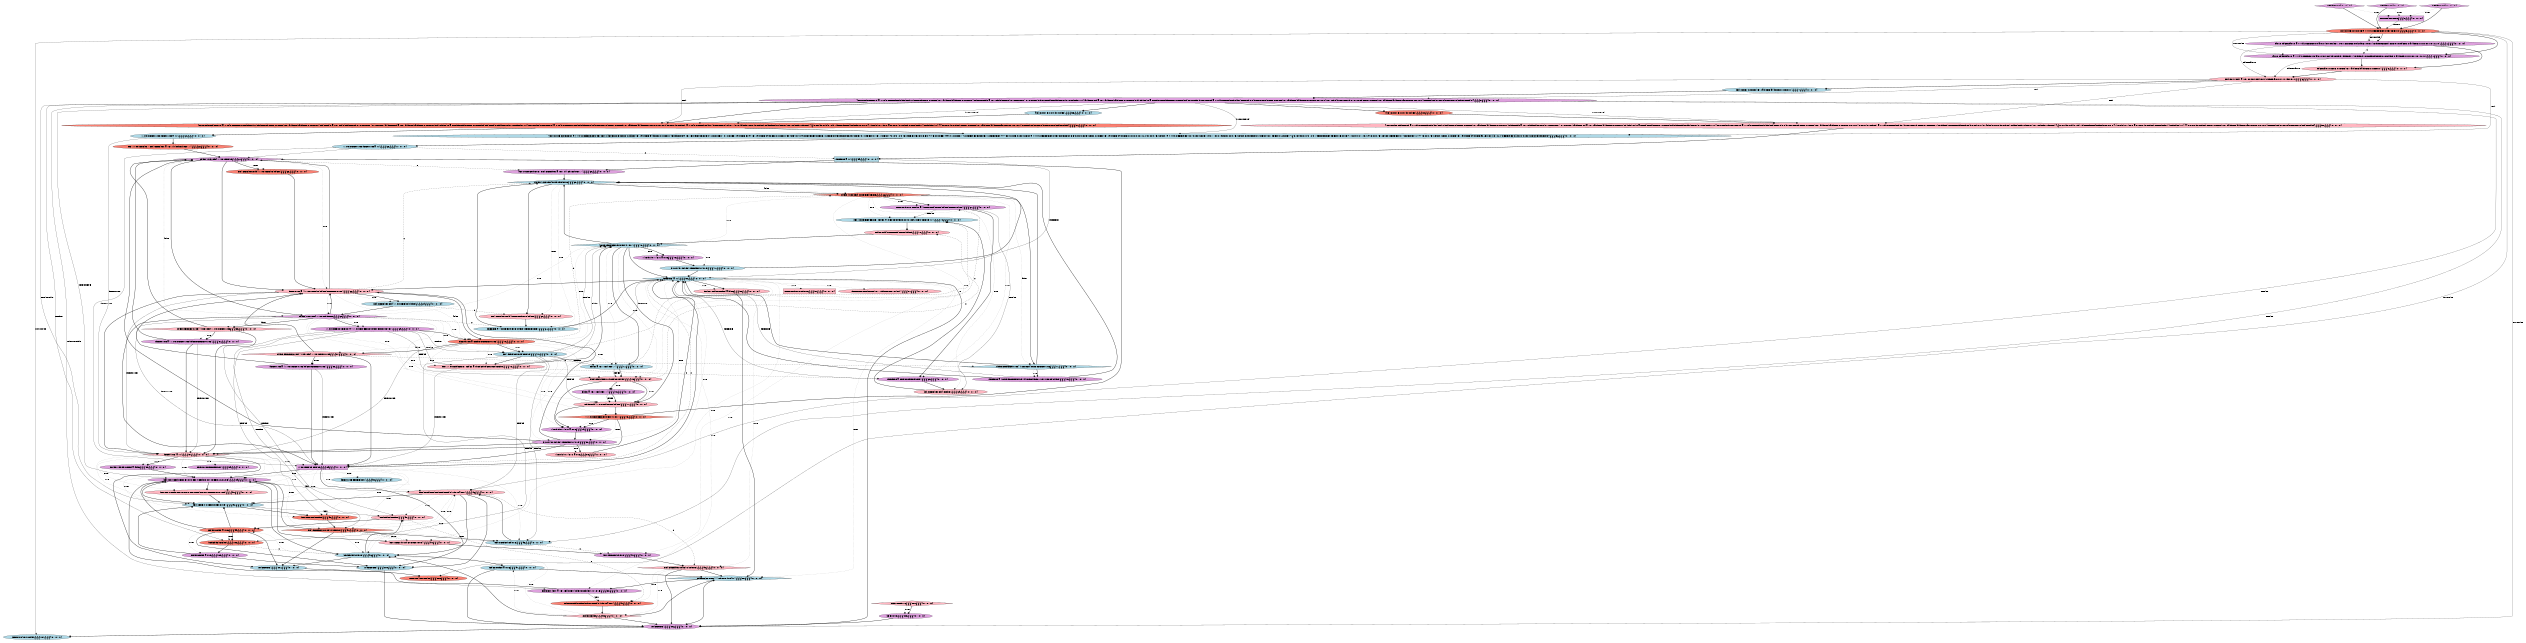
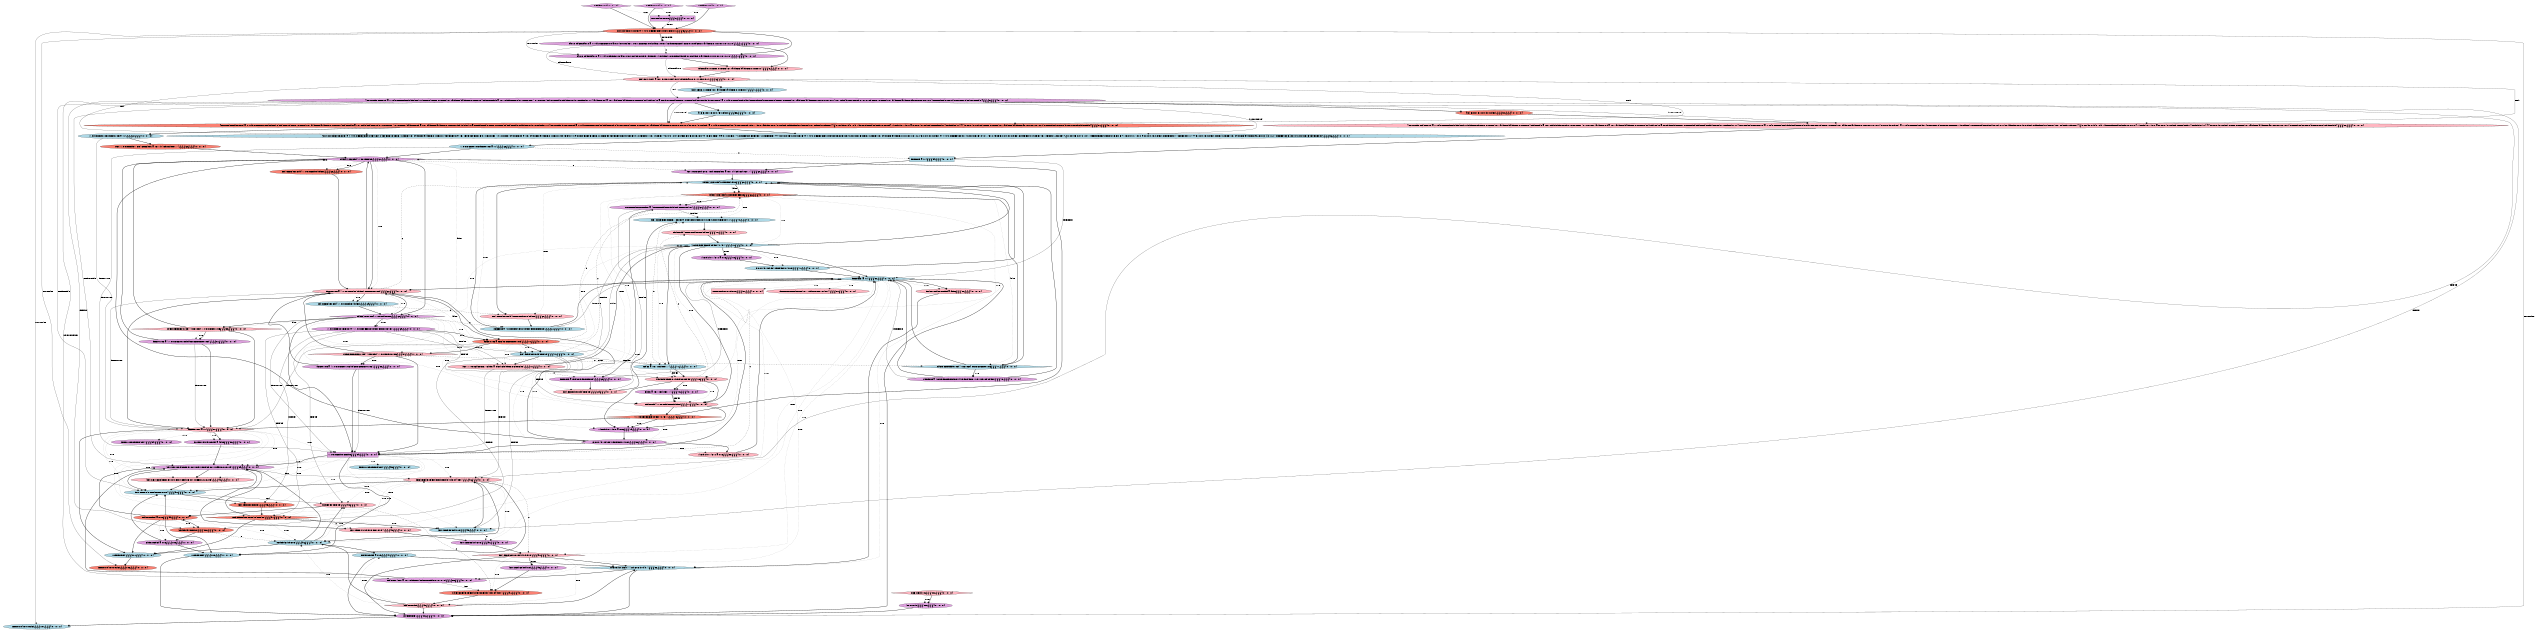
(300, 153) -> (429, 153)
(376, 449) -> none
none -> (533, 568)
